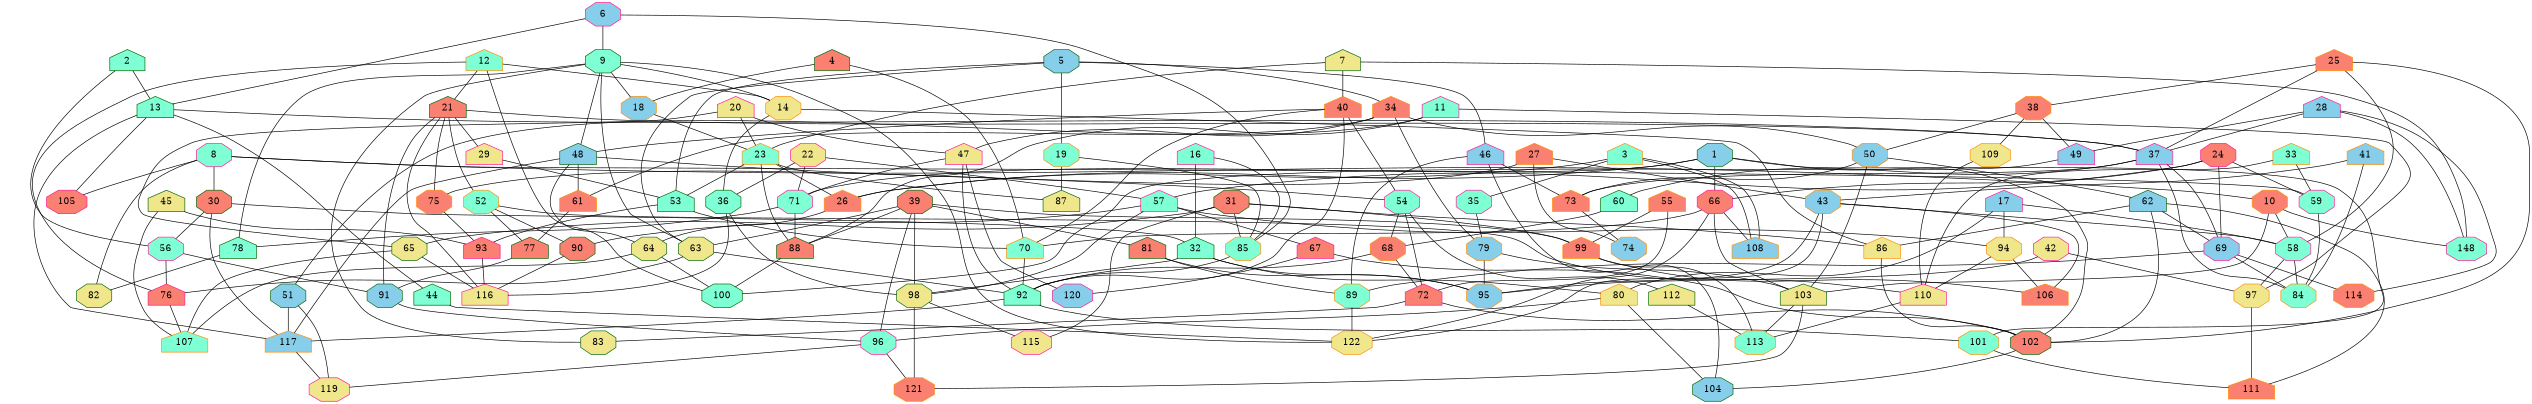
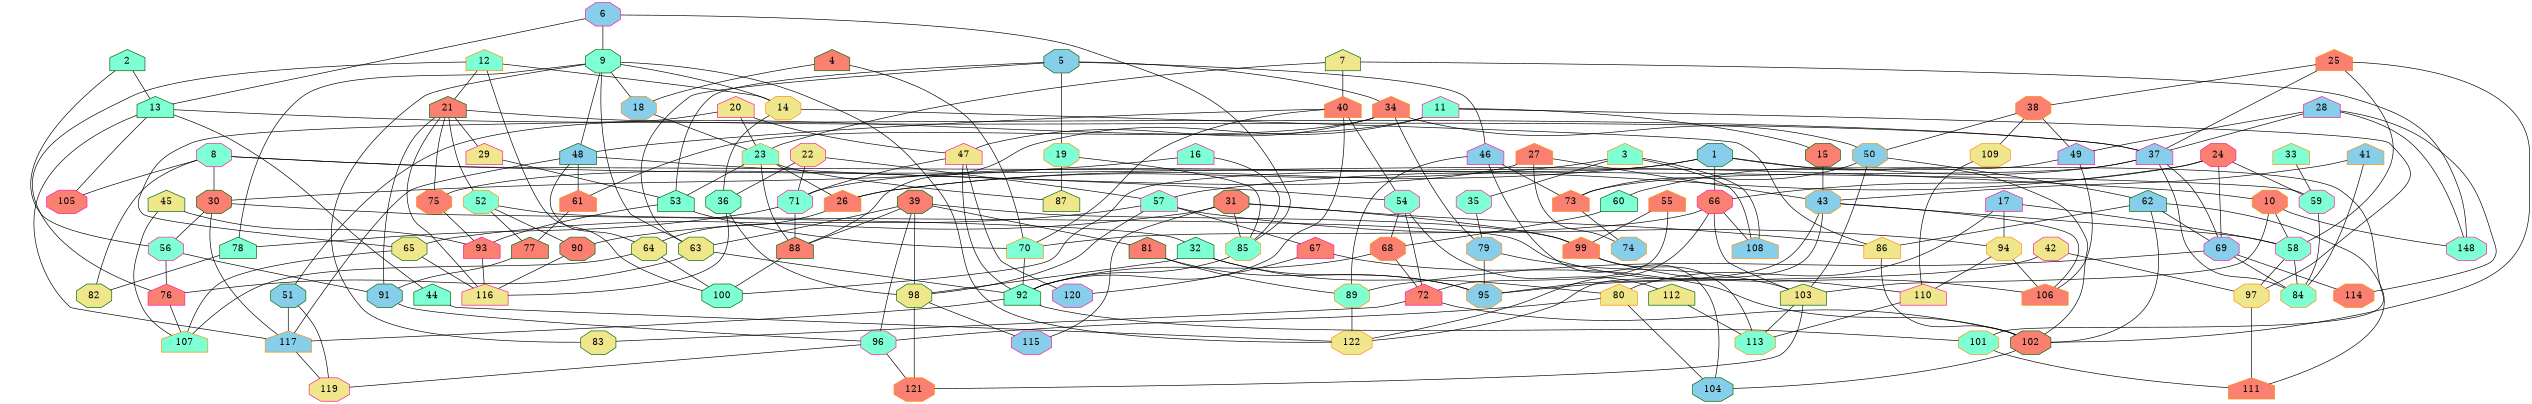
none -> (1823, 155)
(1973, 196) -> none
(1196, 201) -> (681, 182)
none -> (2092, 232)
(1031, 343) -> (1031, 343)
